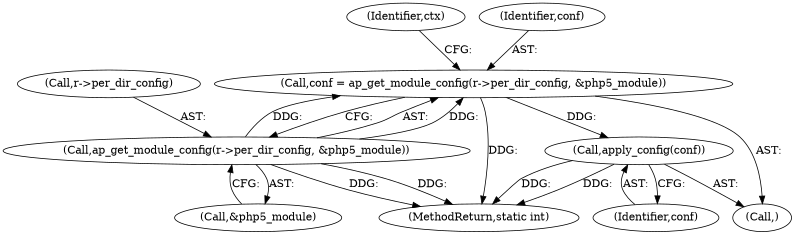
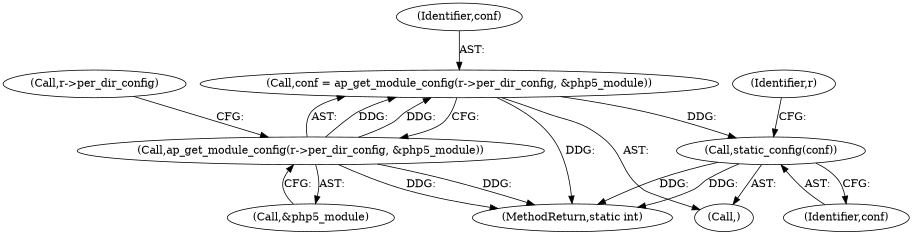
(406, 17) -> none
none -> (784, 84)
(195, 117) -> (232, 117)
(639, 151) -> (771, 151)
